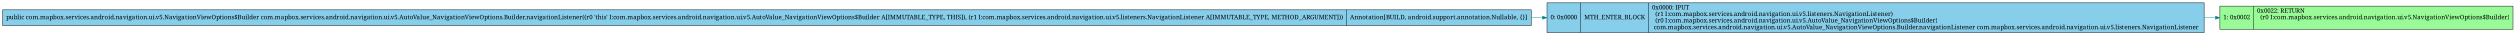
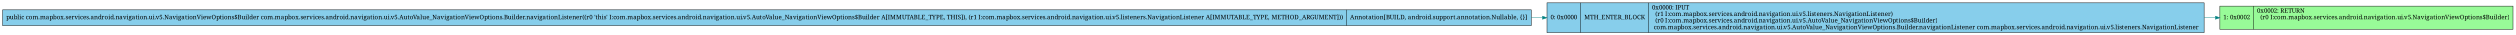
(2283, 11) -> (2283, 11)
